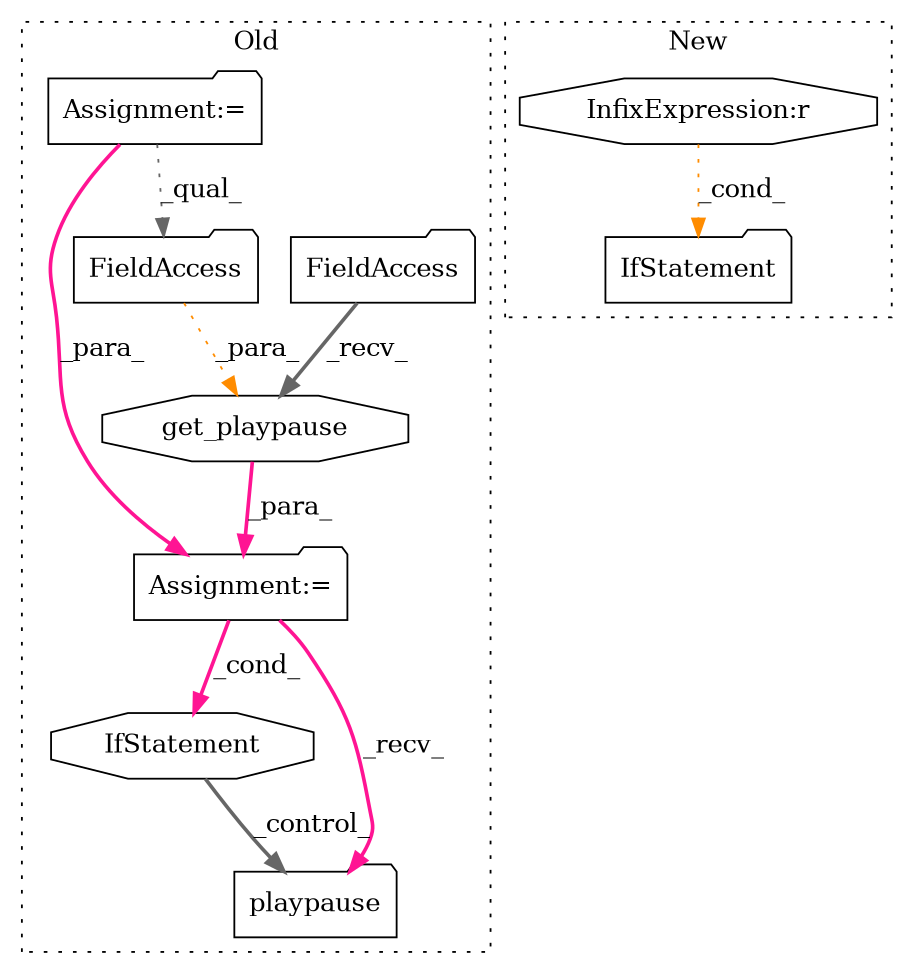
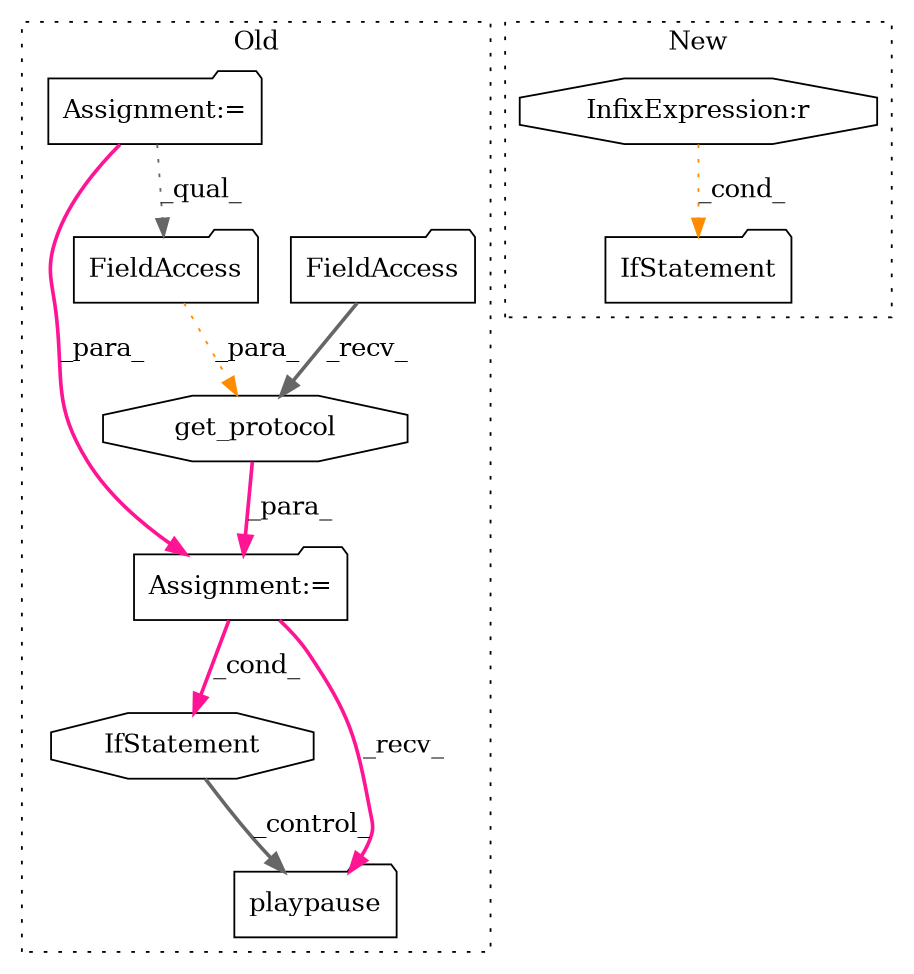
(255, 429) -> (255, 429)
